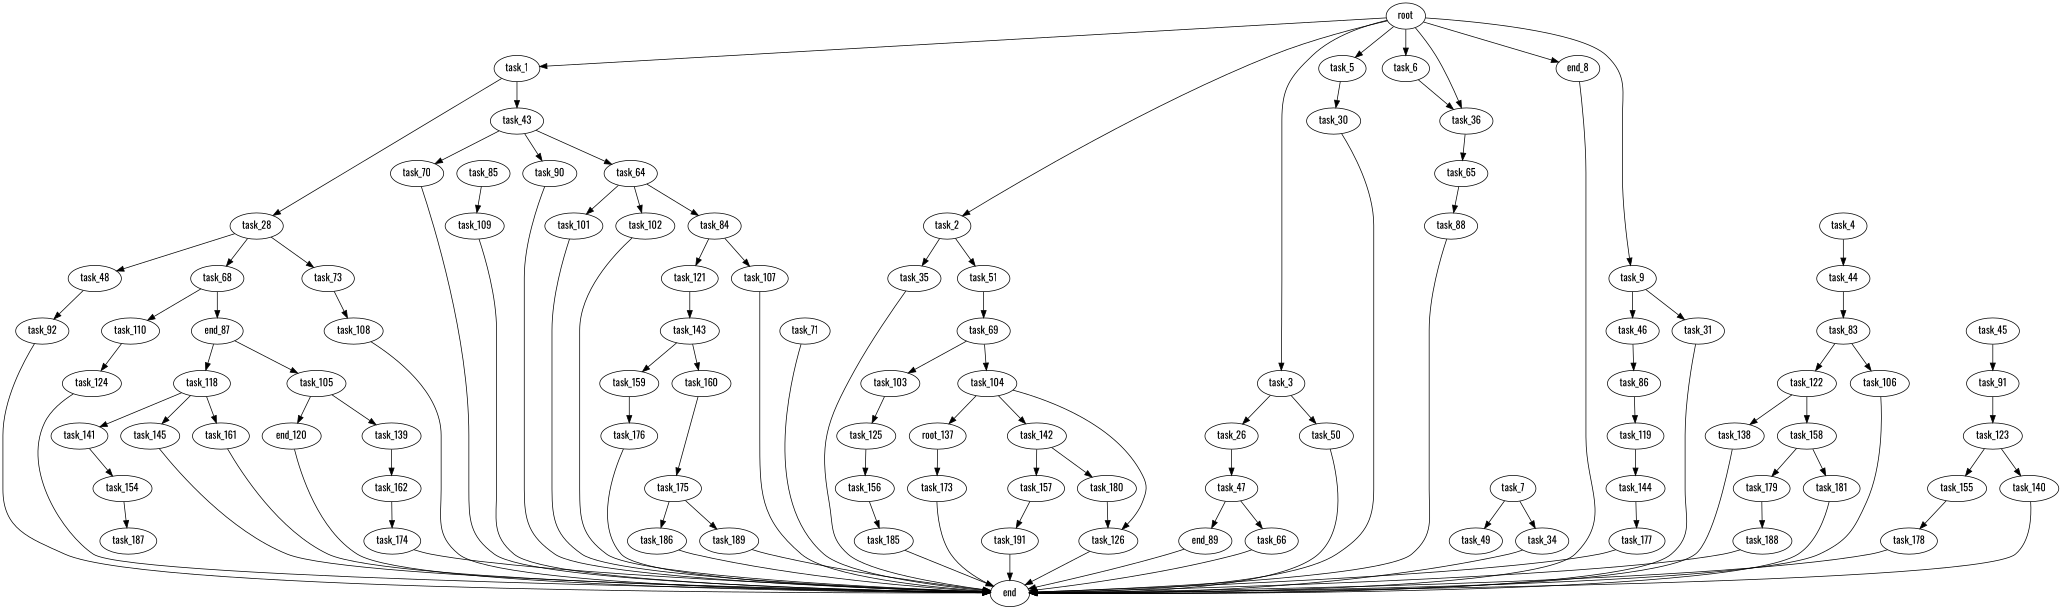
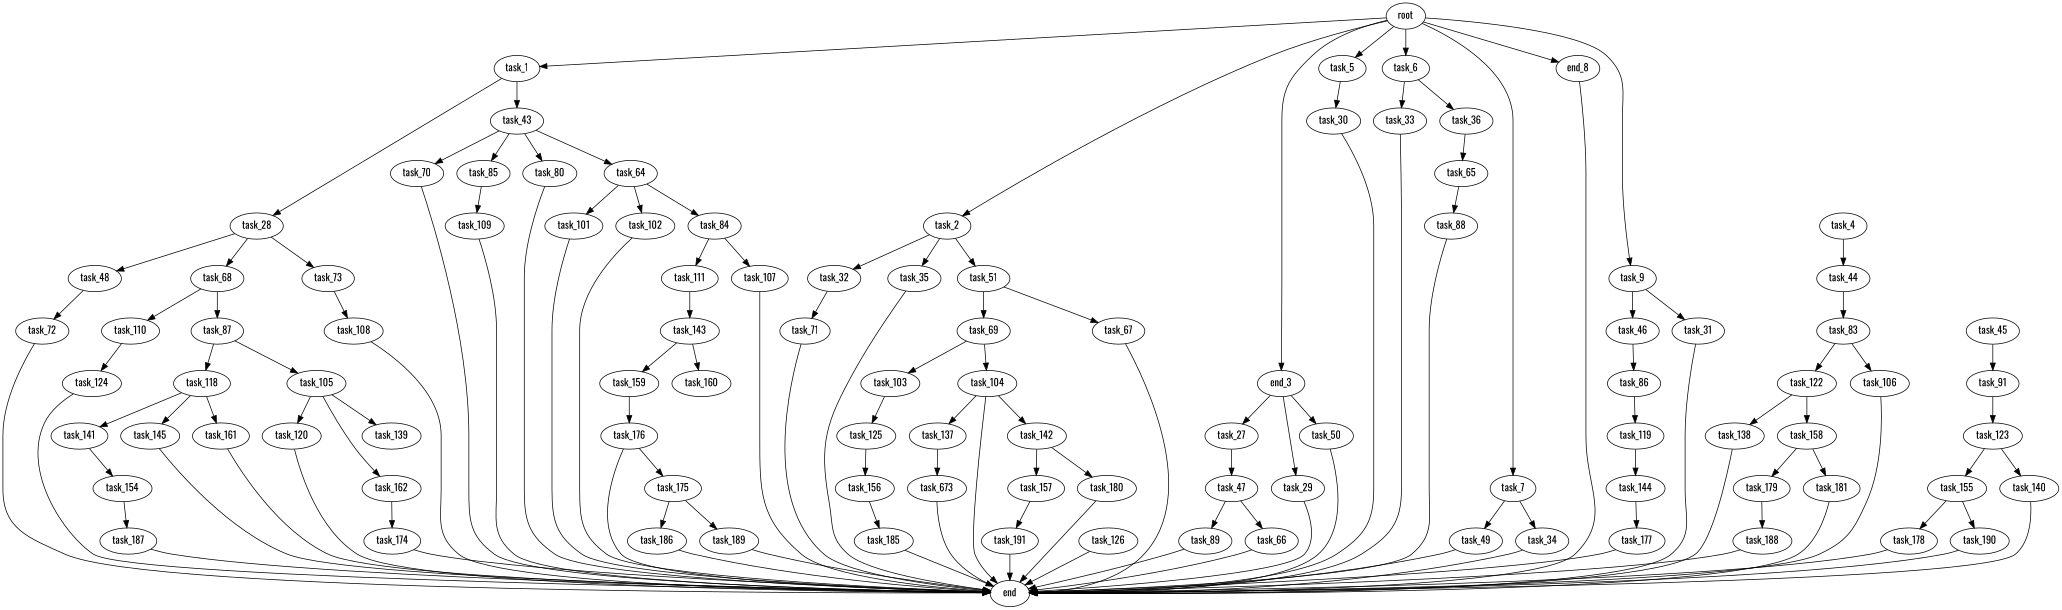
(1440, 63) -> (1513, 224)
none -> (1400, 121)
none -> (502, 144)
(550, 174) -> (550, 174)
(690, 279) -> (690, 279)
none -> (834, 279)
(42, 331) -> (42, 331)
(217, 331) -> (217, 331)
none -> (1119, 331)
(1281, 384) -> (1281, 384)
(688, 432) -> (649, 459)
(292, 436) -> (292, 436)
(938, 436) -> (938, 436)
(1109, 436) -> (976, 490)
(1232, 436) -> (1232, 436)
(392, 459) -> (346, 435)
(937, 489) -> (937, 489)
none -> (1298, 489)
(1108, 511) -> (1061, 539)
(1205, 541) -> (1205, 541)
none -> (1980, 541)
none -> (379, 573)
none -> (1247, 581)
